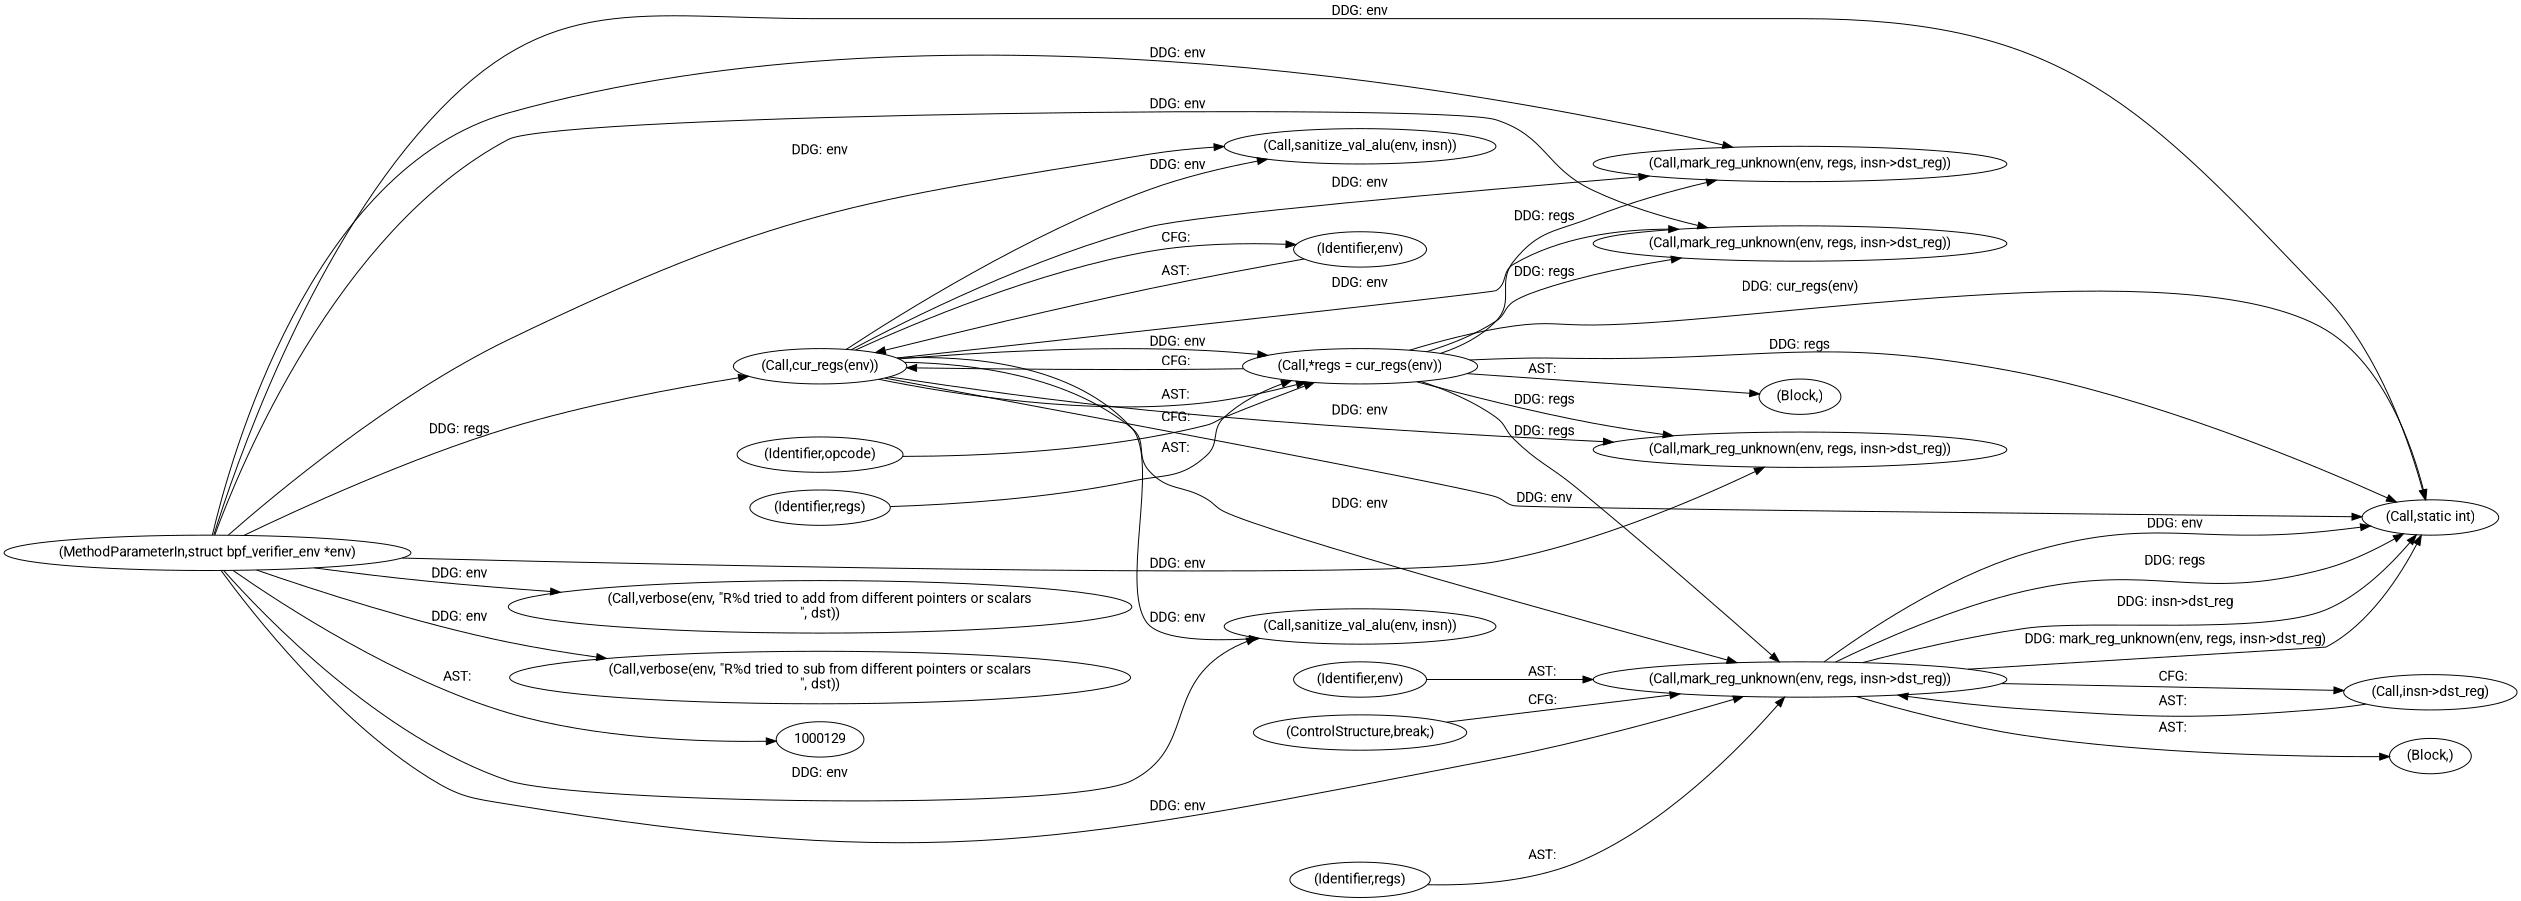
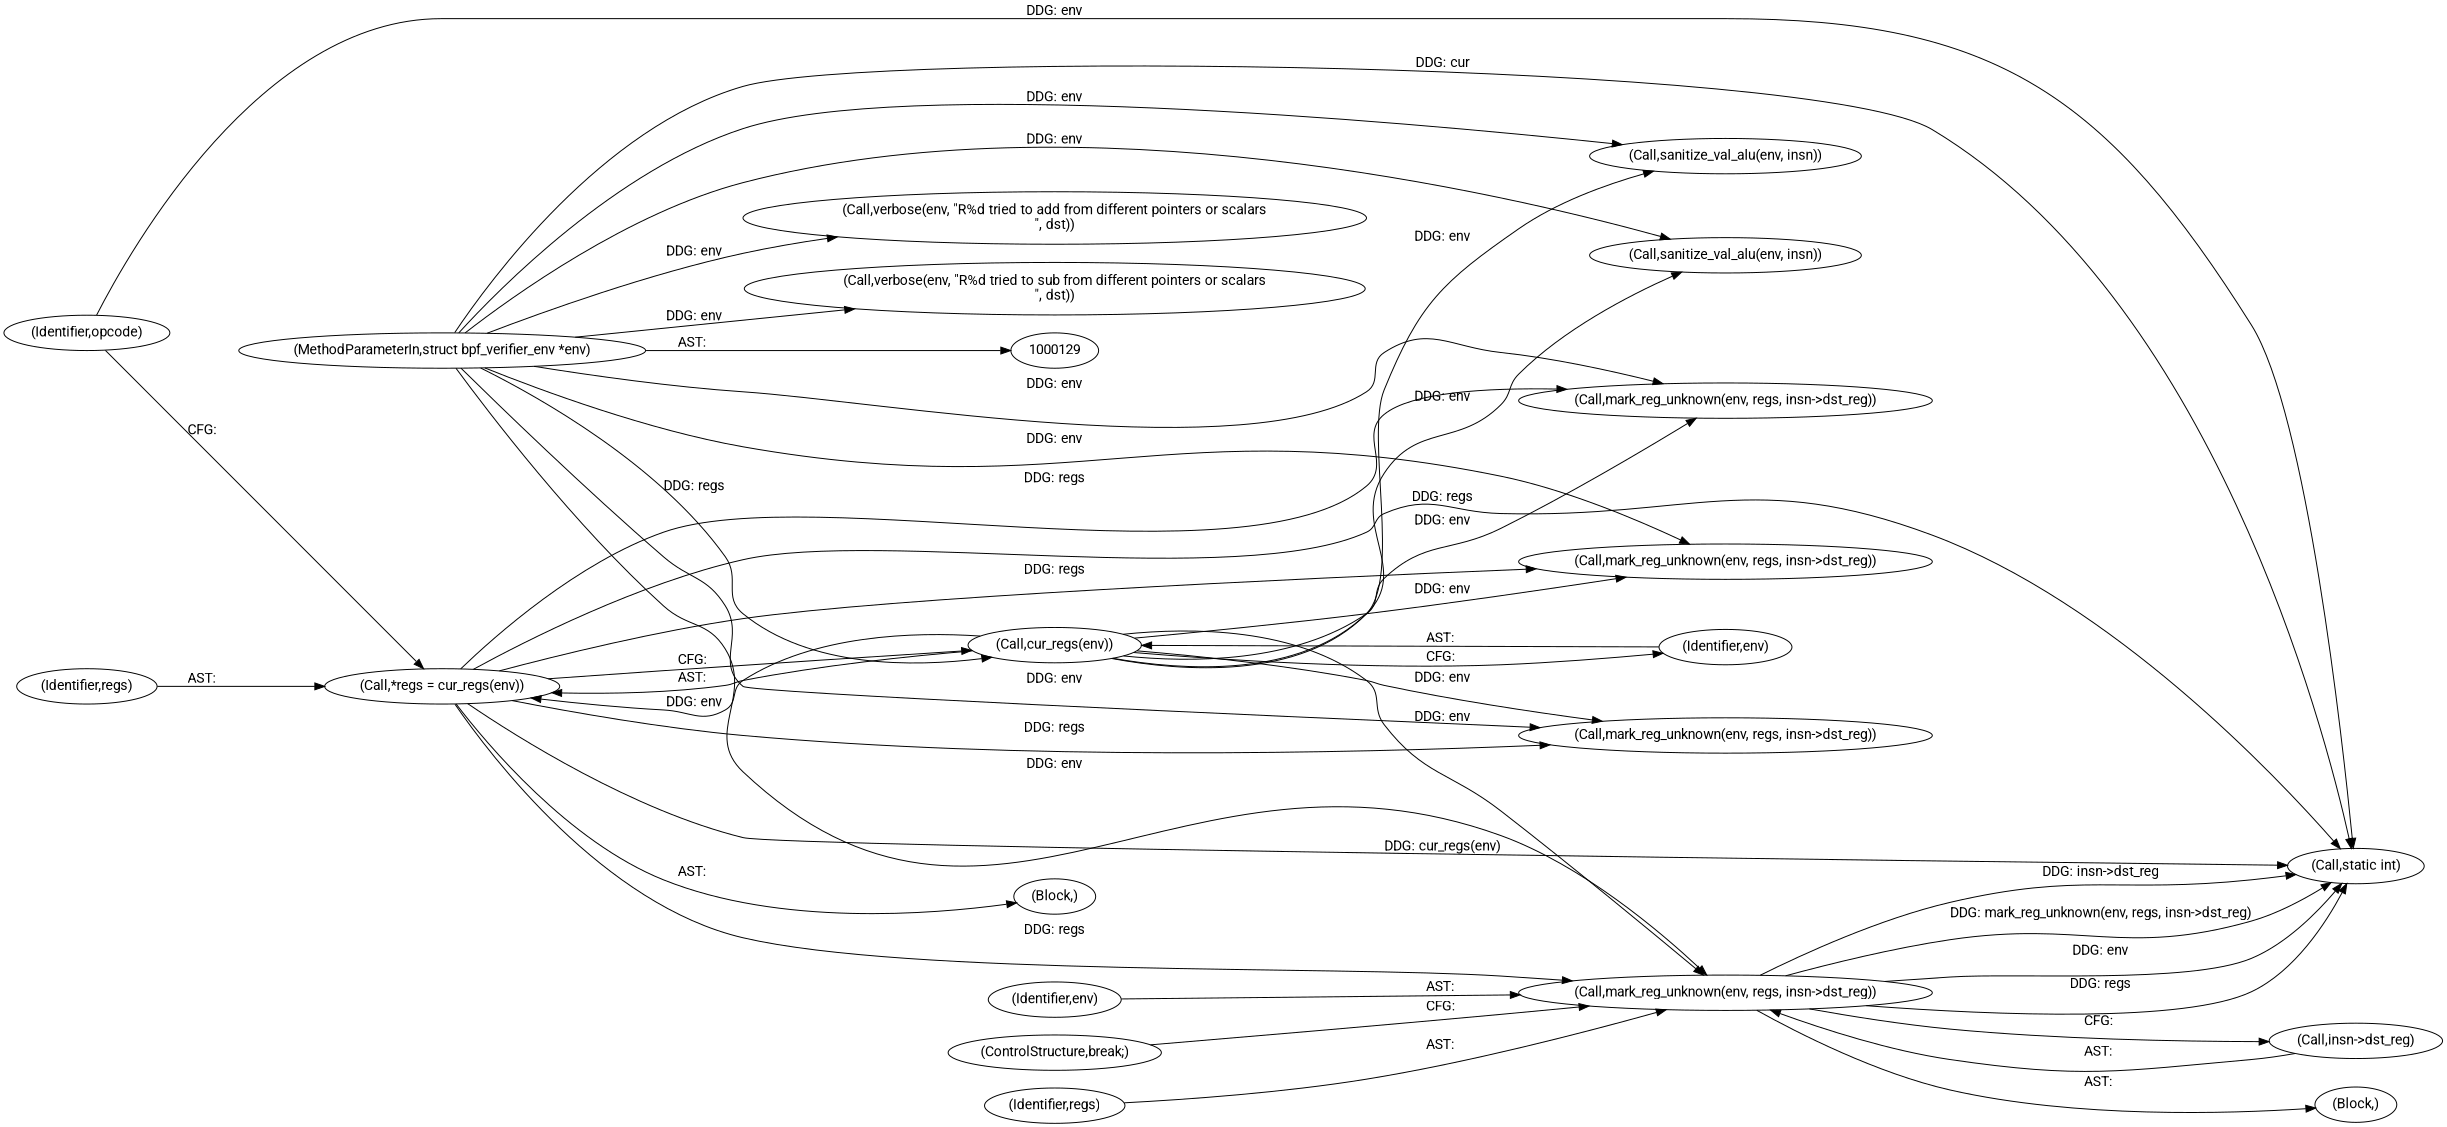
(1360, 11) -> (1443, 63)
(1612, 508) -> (1431, 19)
